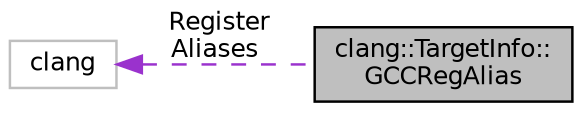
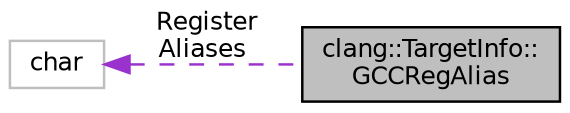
(63, 64) -> (57, 64)
